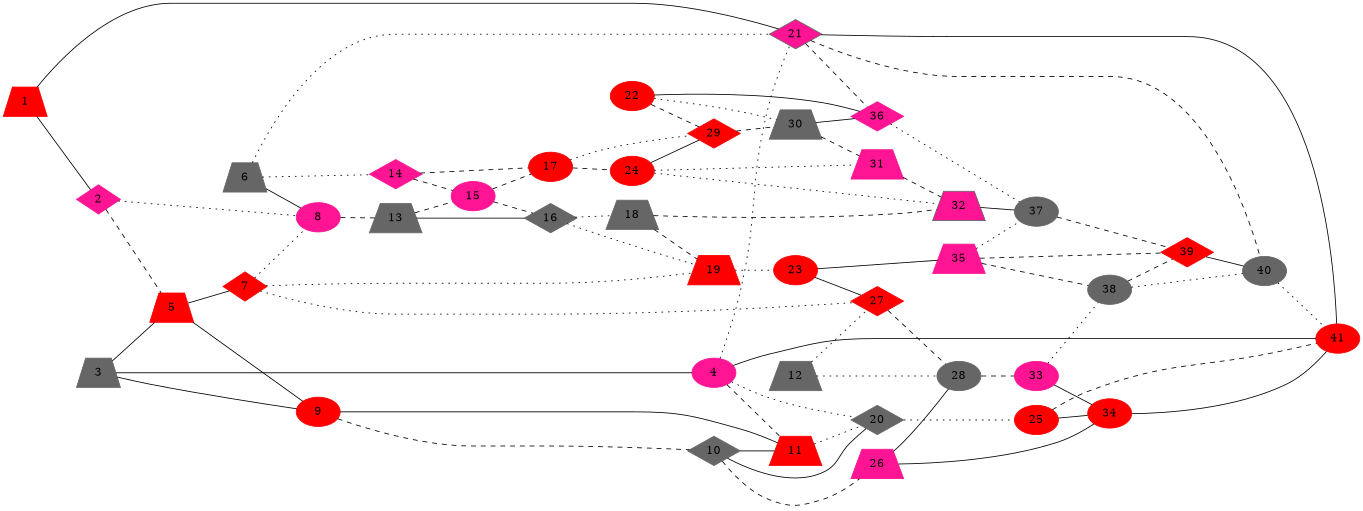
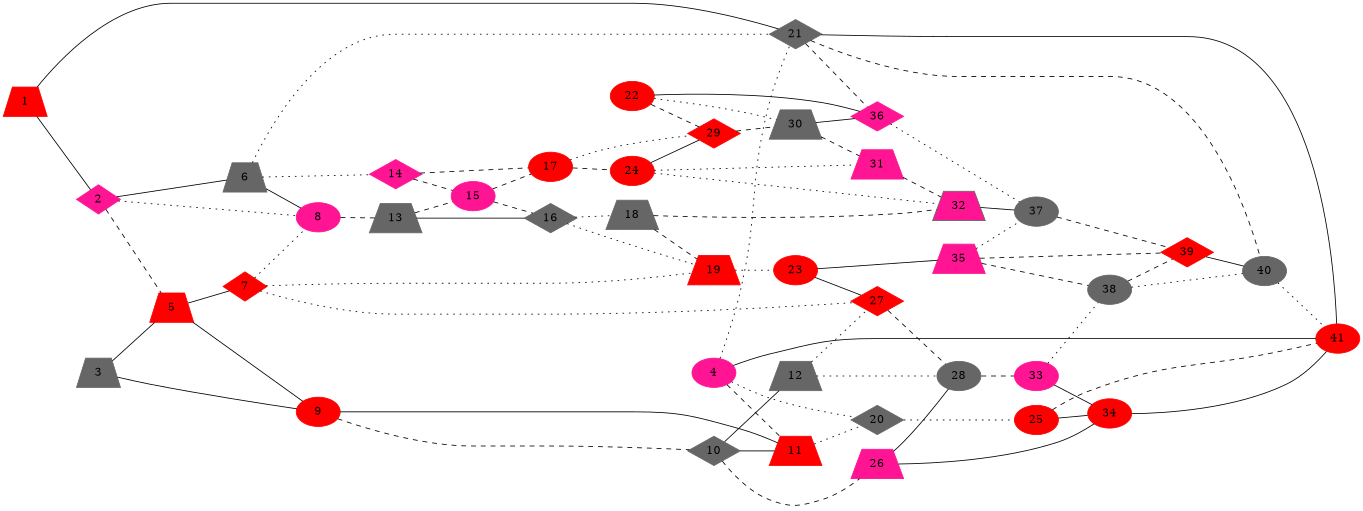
(796, 34) -> (796, 34)
none -> (172, 188)
(404, 373) -> none
(805, 477) -> (752, 416)
